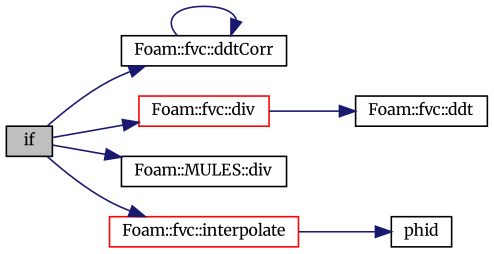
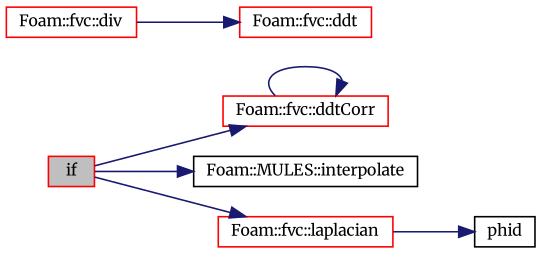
(204, 51) -> (306, 111)
(421, 111) -> (306, 22)
(88, 131) -> none
(29, 141) -> (71, 171)
(204, 171) -> (306, 171)
(204, 232) -> (306, 232)
